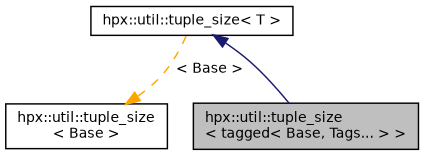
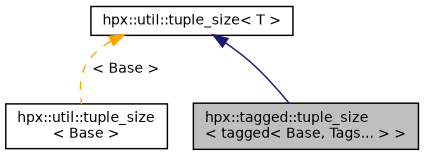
(167, 69) -> (85, 67)
(306, 126) -> (306, 126)
